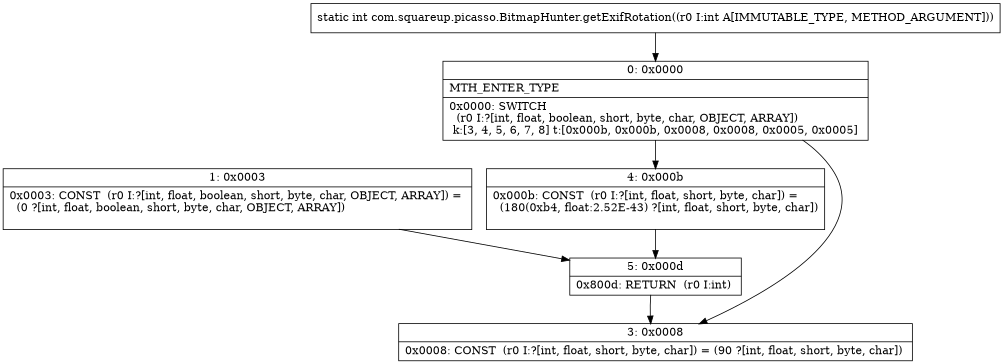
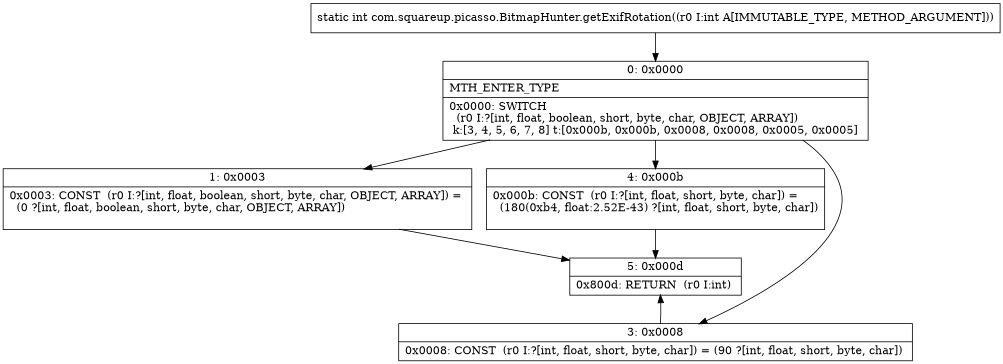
none -> (431, 154)
(650, 305) -> (661, 313)
